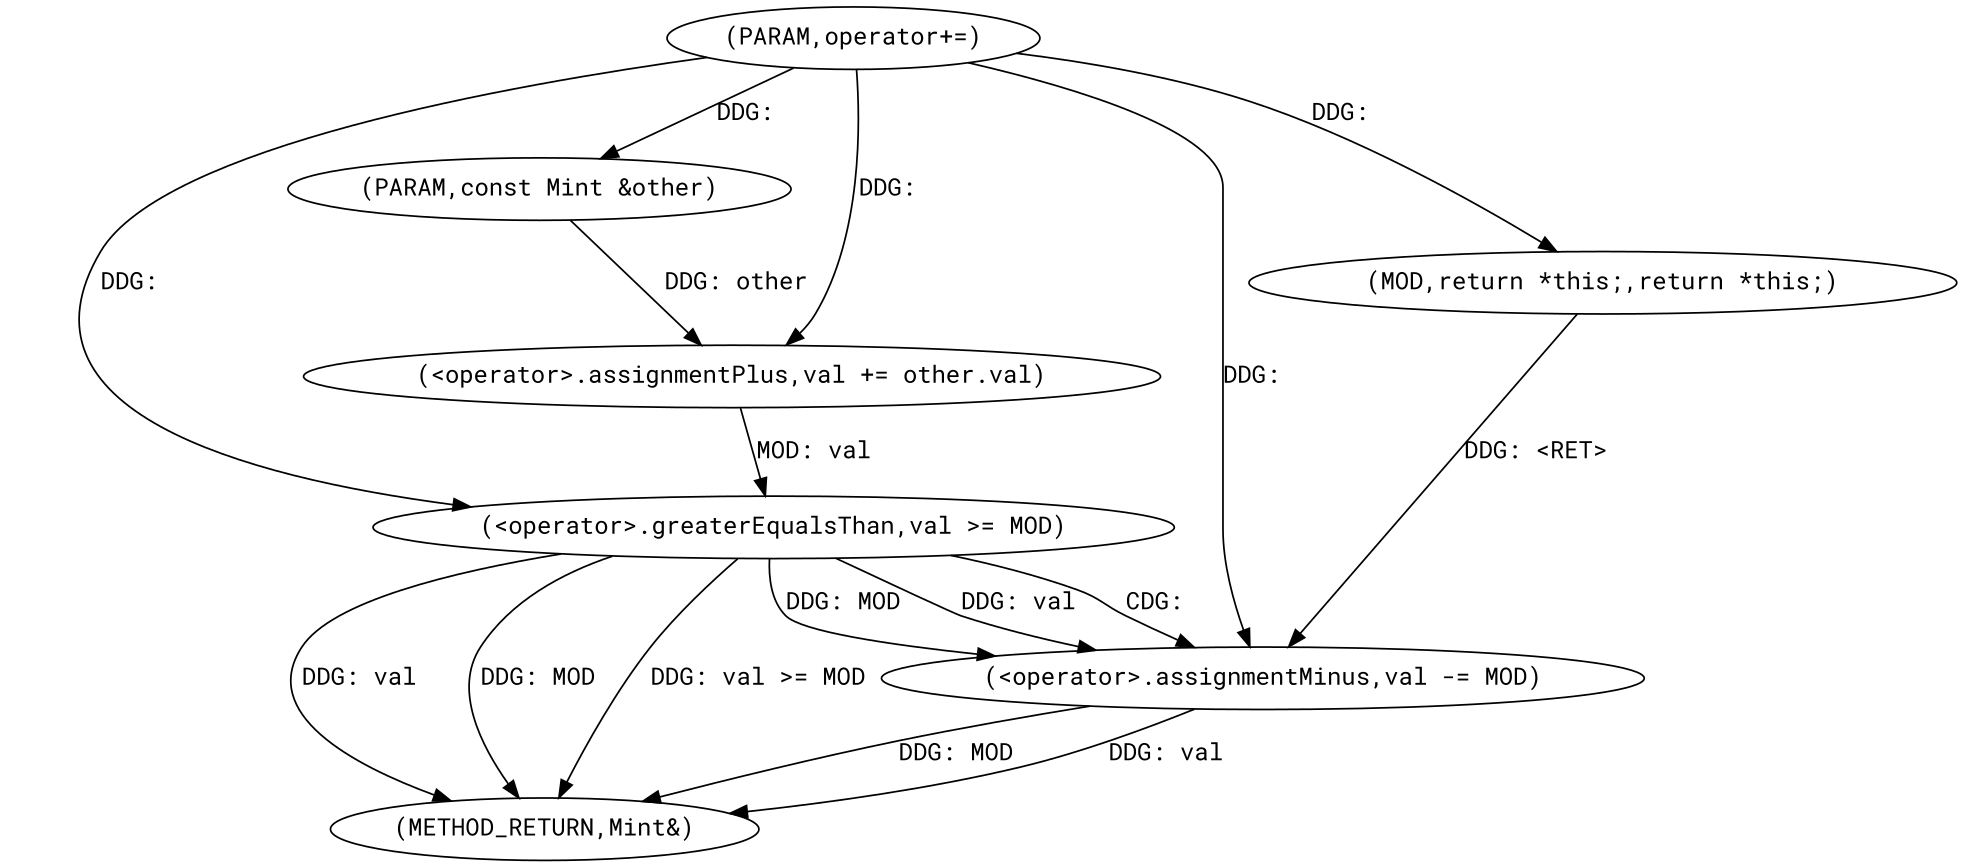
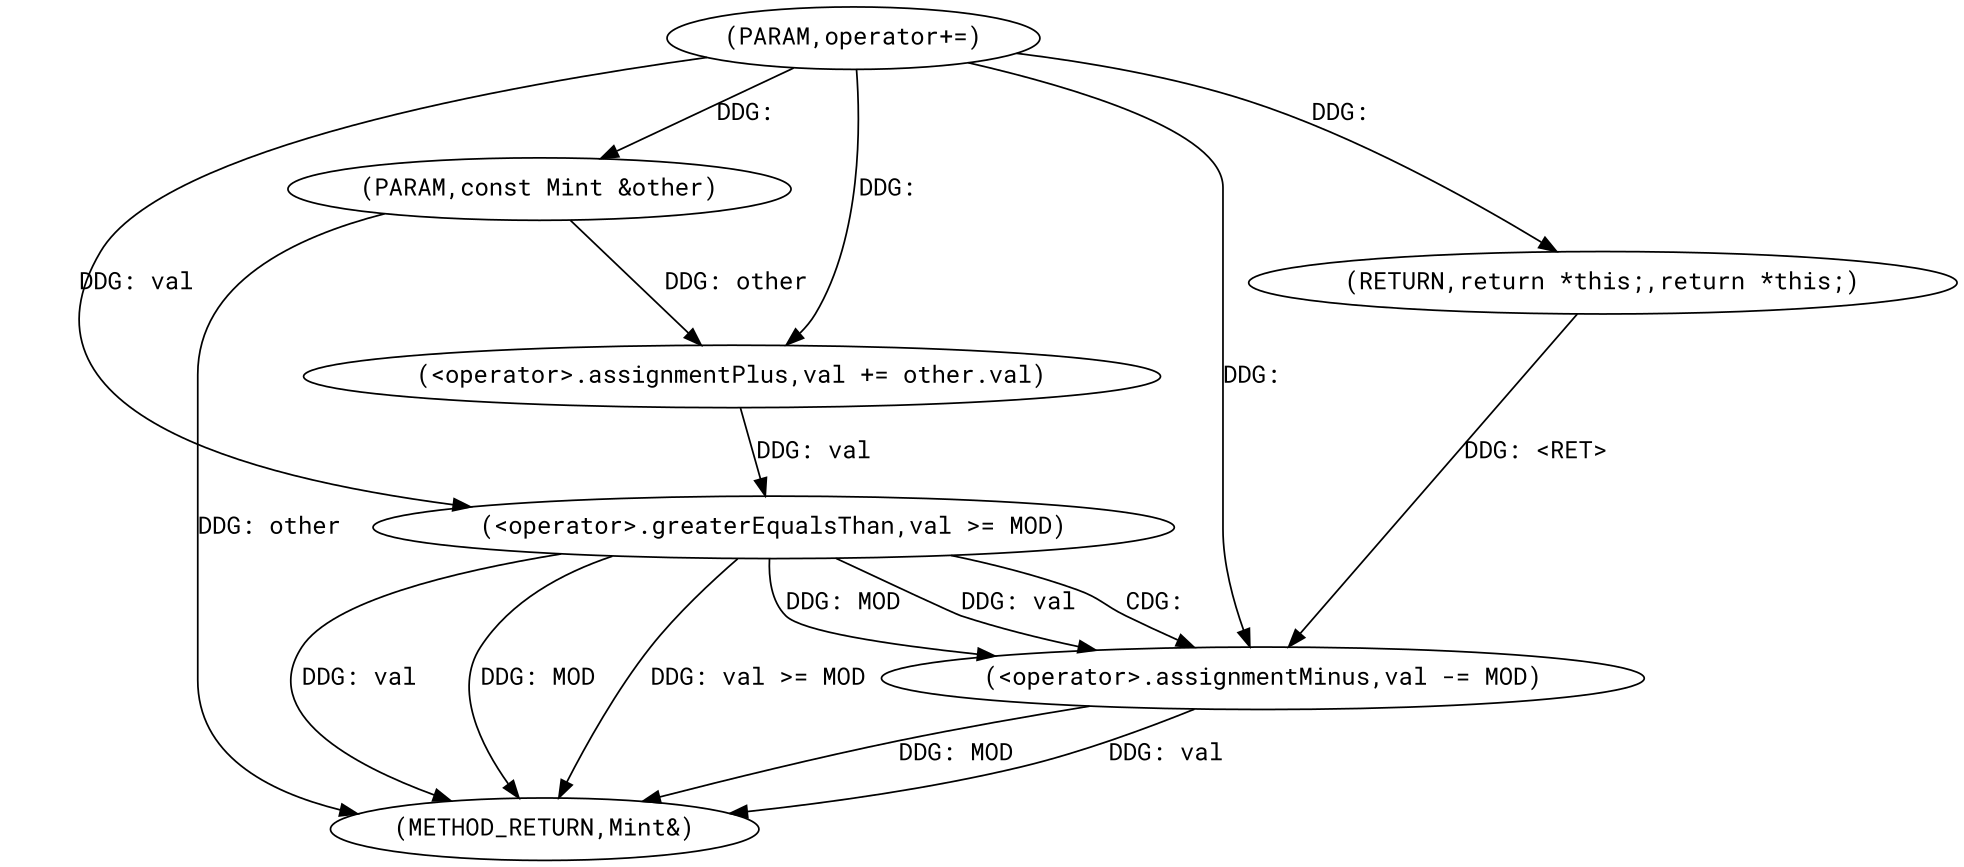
(137, 283) -> (137, 283)
(1603, 283) -> (1603, 283)
(814, 452) -> (814, 452)
none -> (198, 499)
